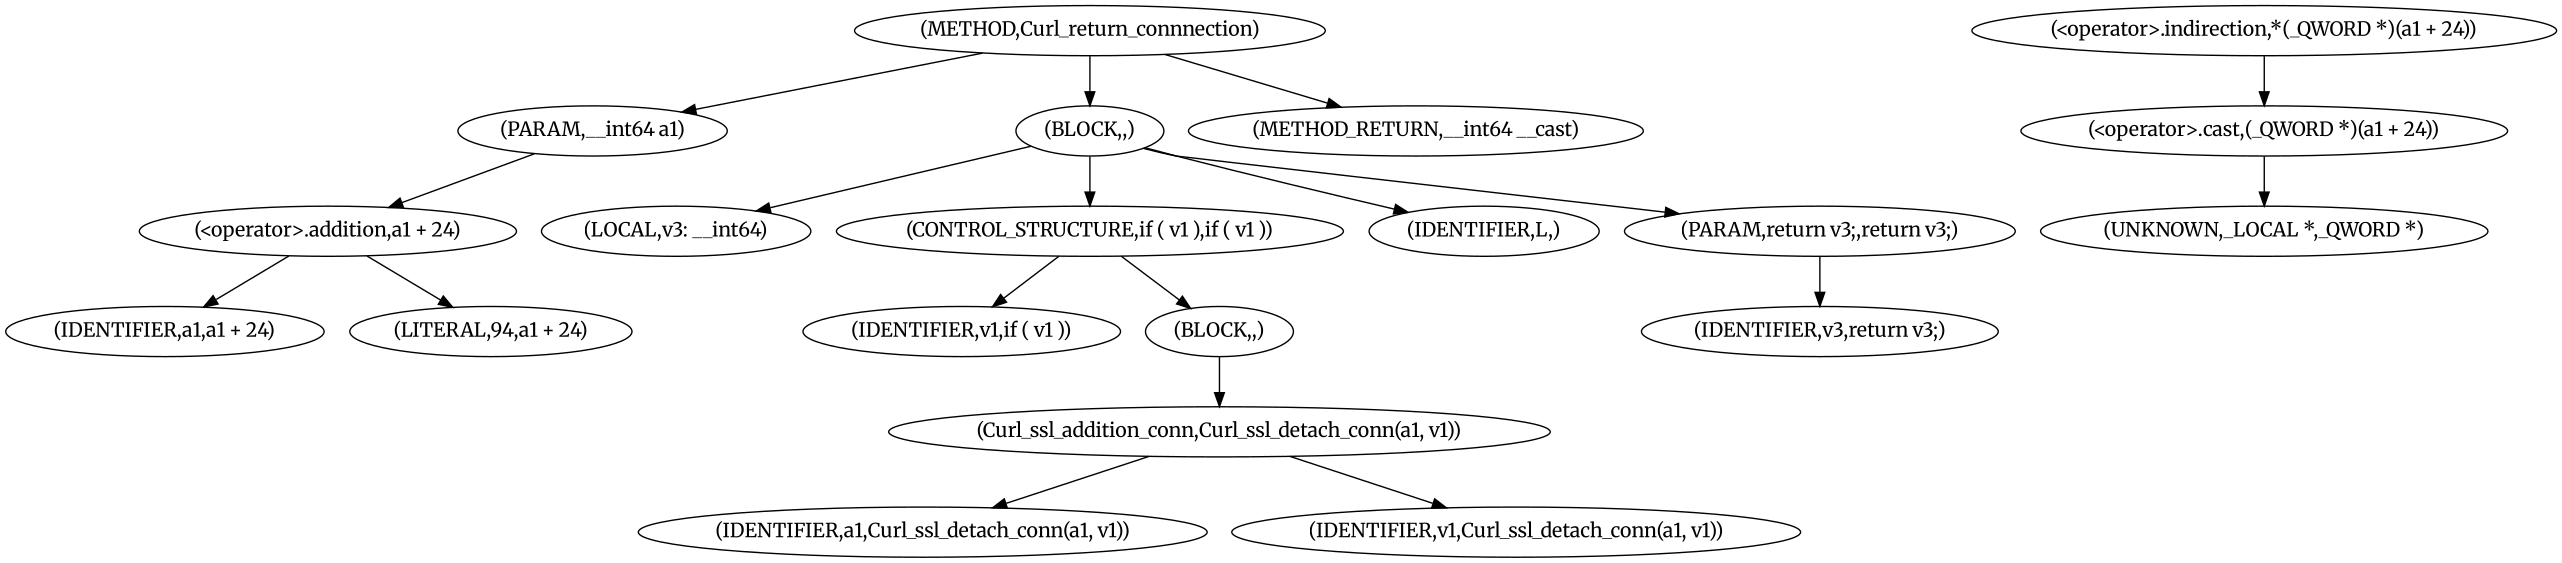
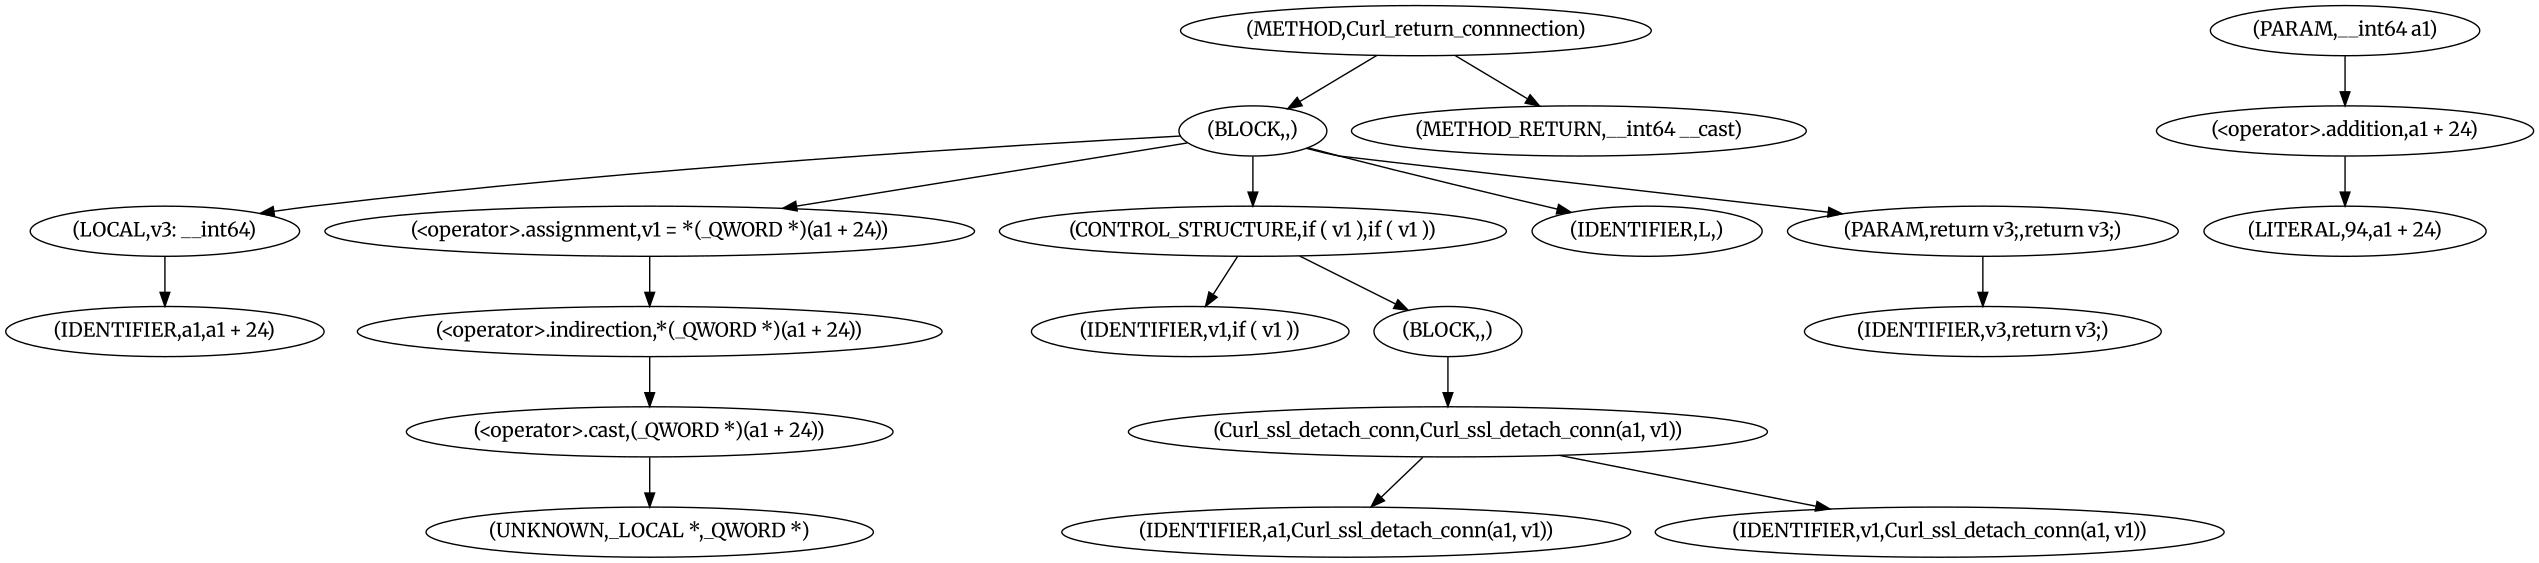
(839, 81) -> none
none -> (650, 231)
(253, 278) -> (165, 275)
(1219, 432) -> (1448, 432)
